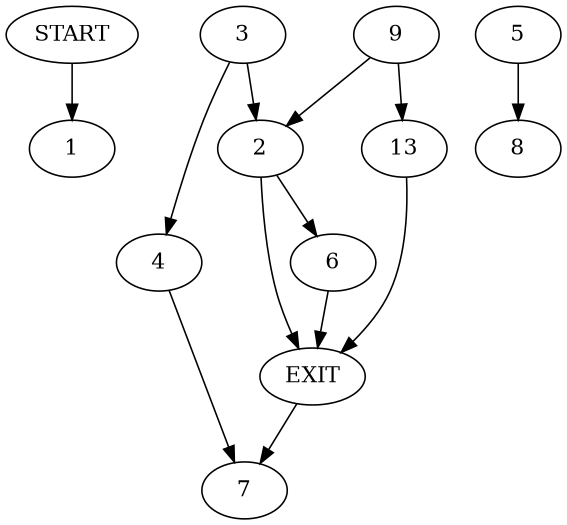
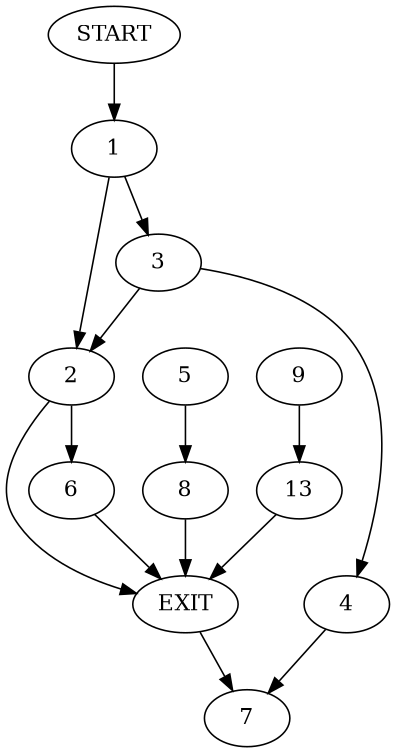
(335, 87) -> (94, 254)
none -> (133, 198)
none -> (185, 540)
